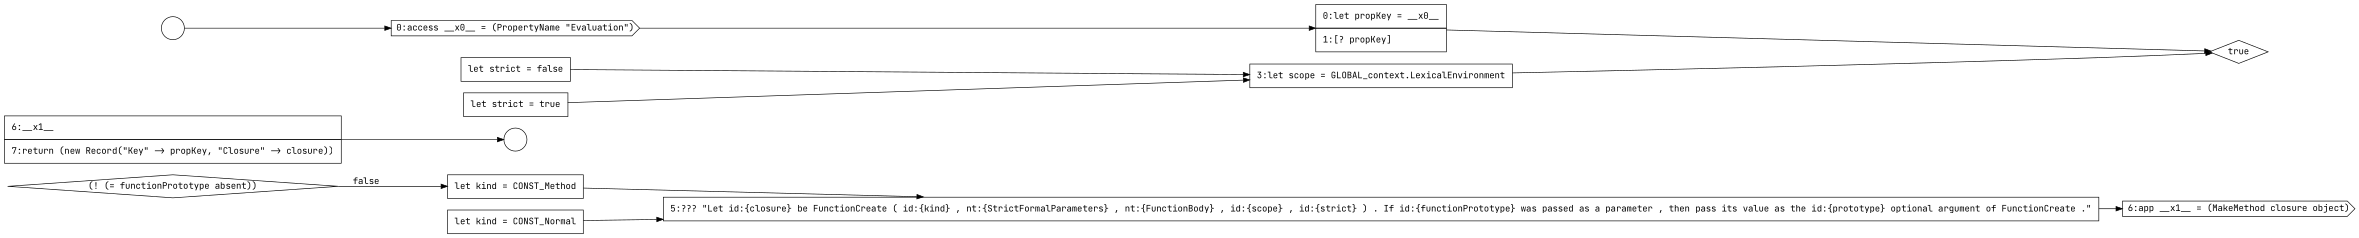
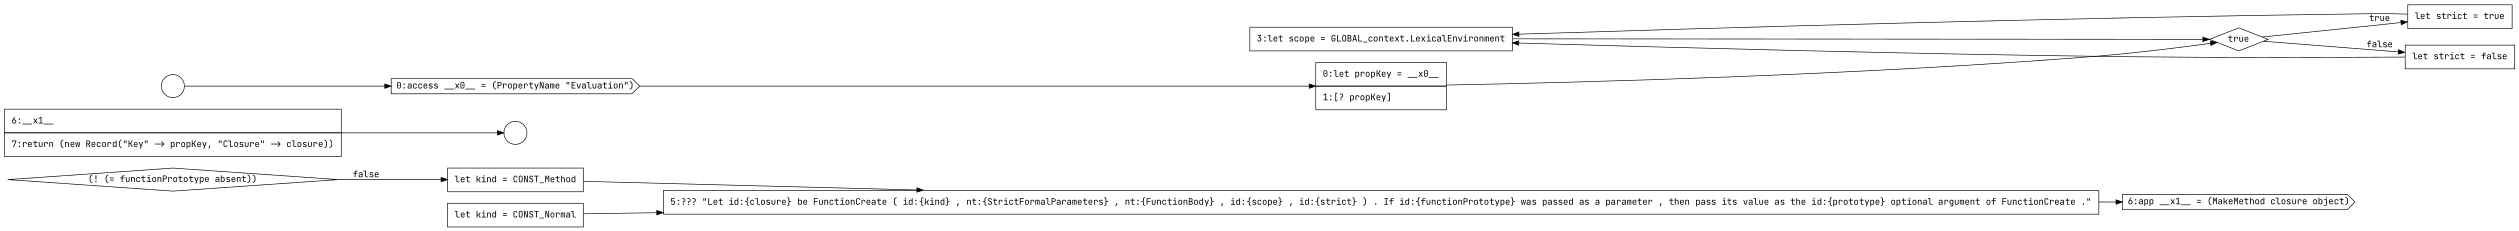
none -> (2332, 30)
none -> (2331, 47)
